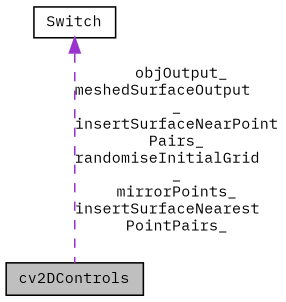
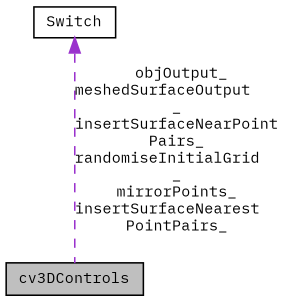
(75, 279) -> (75, 279)
